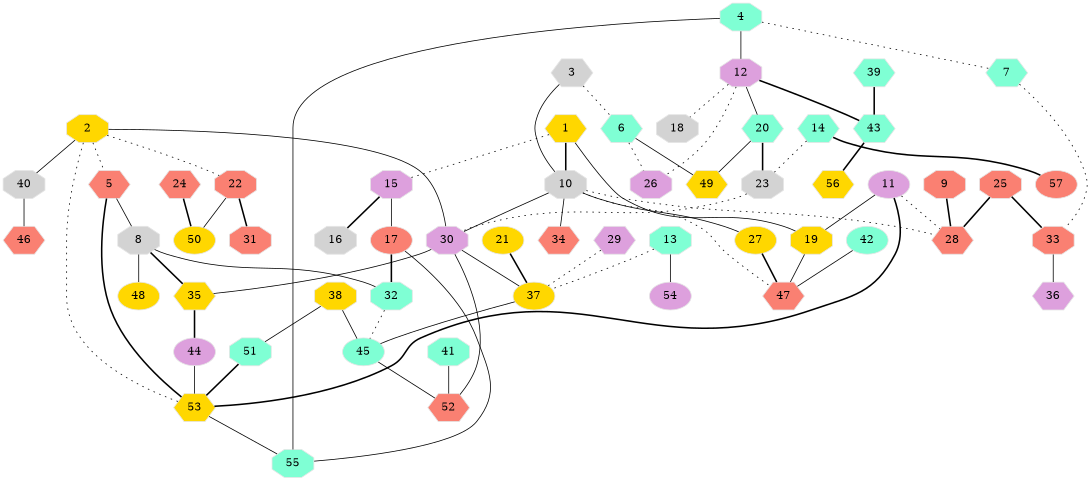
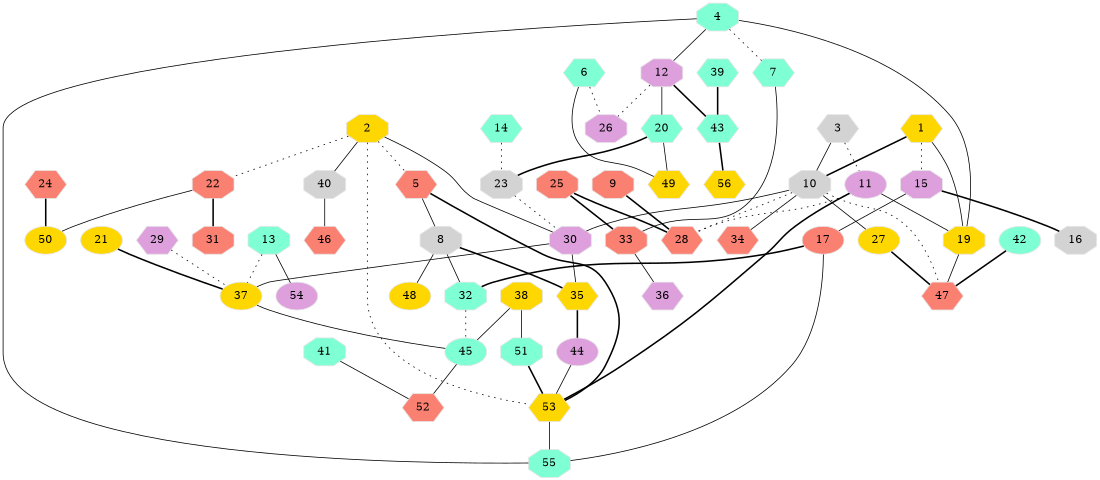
none -> (904, 77)
(597, 101) -> (852, 157)
(677, 129) -> none
(1075, 150) -> (759, 189)
(1056, 184) -> none
(825, 268) -> (981, 268)
(479, 325) -> none
